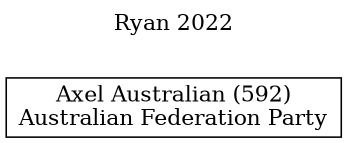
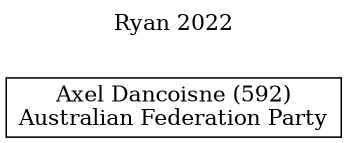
(174, 108) -> (174, 108)
